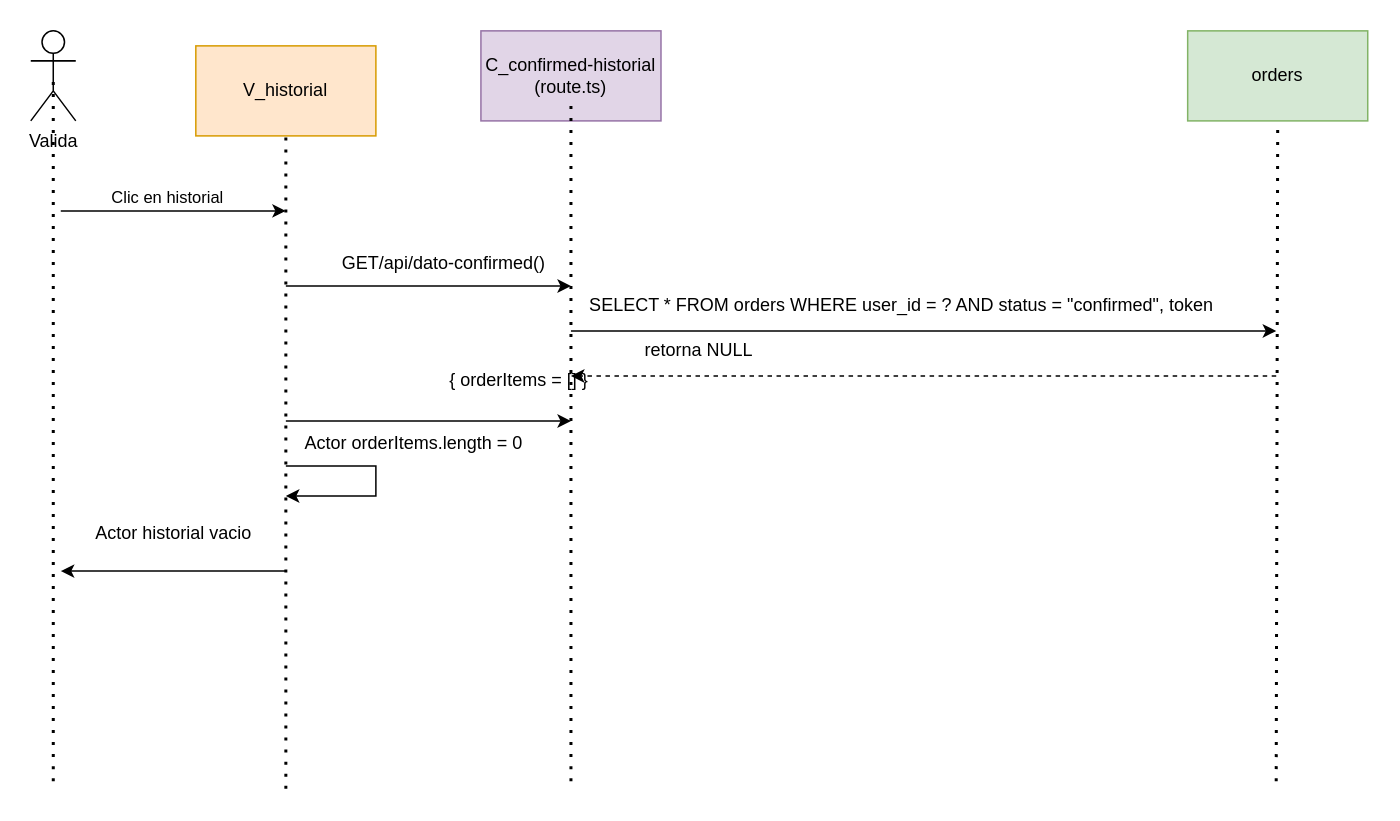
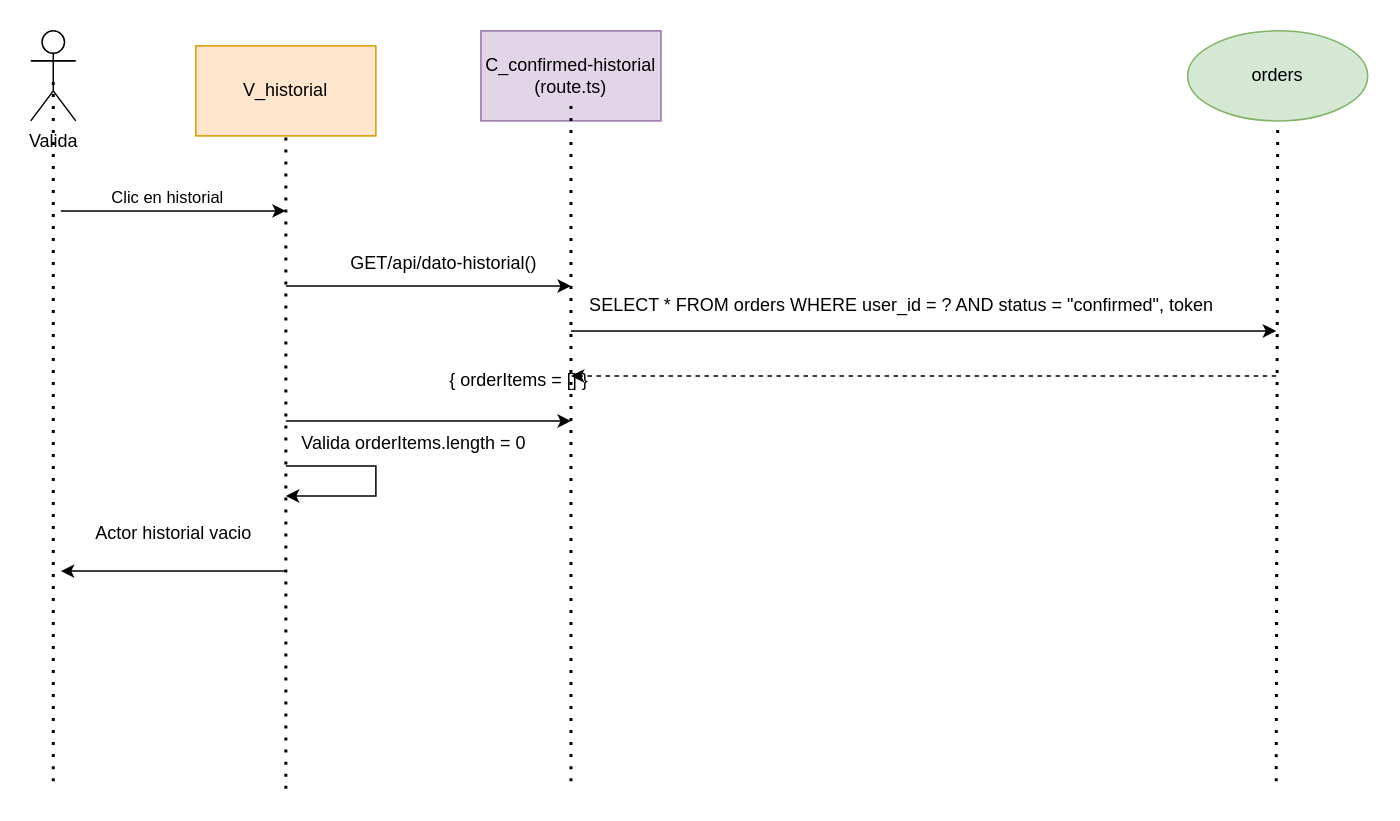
(1277, 76) -> (1277, 76)
(444, 263) -> (444, 263)
(698, 350) -> none
(414, 443) -> (414, 443)
